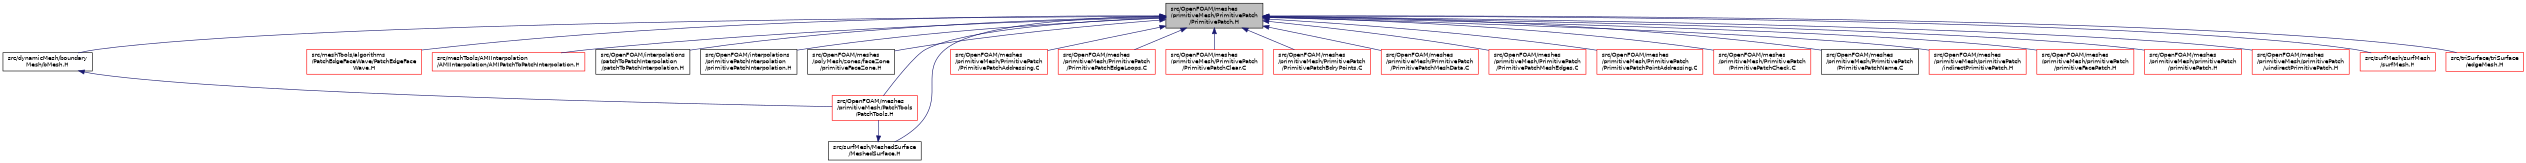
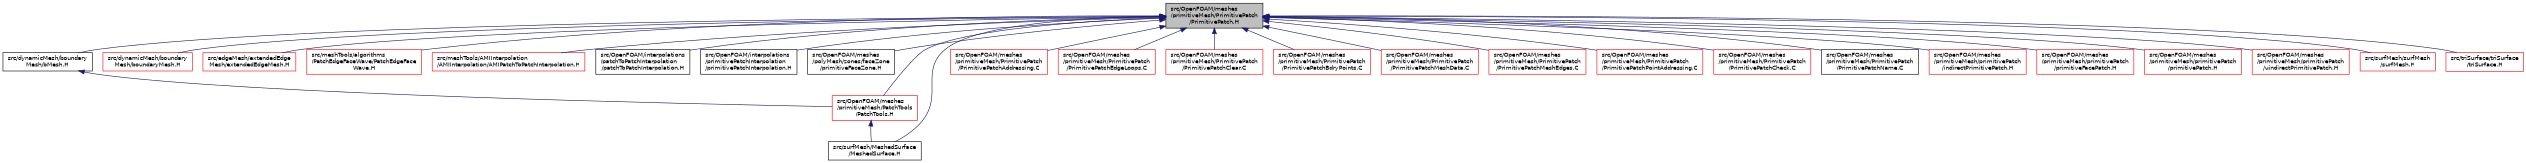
none -> (148, 62)
none -> (249, 62)
(2485, 62) -> (2485, 62)
(879, 128) -> (871, 134)
